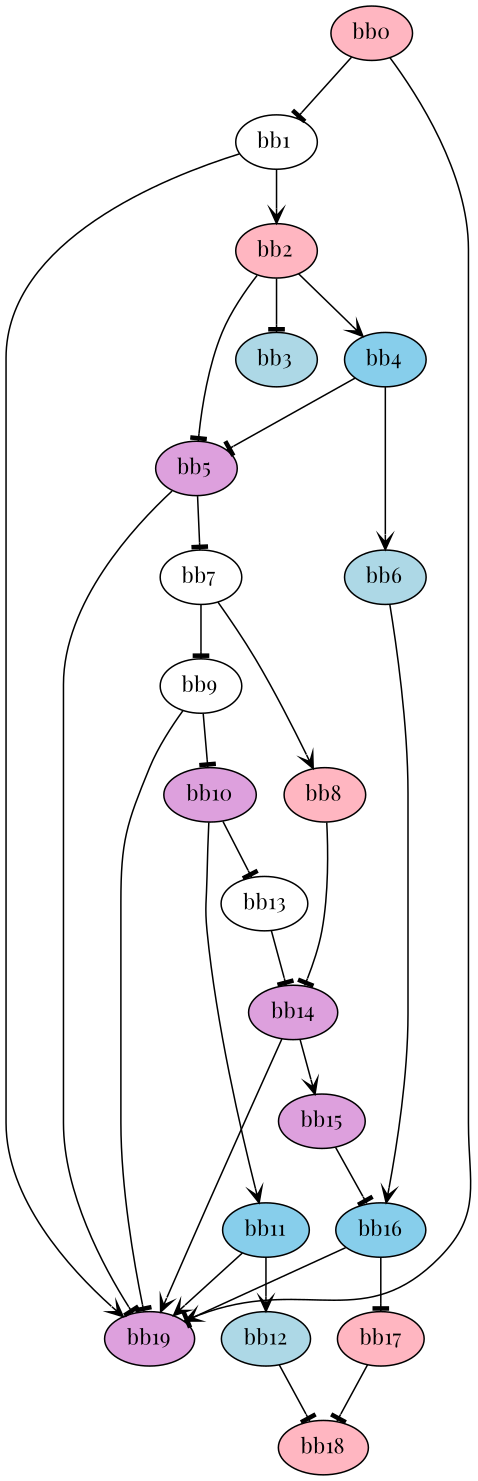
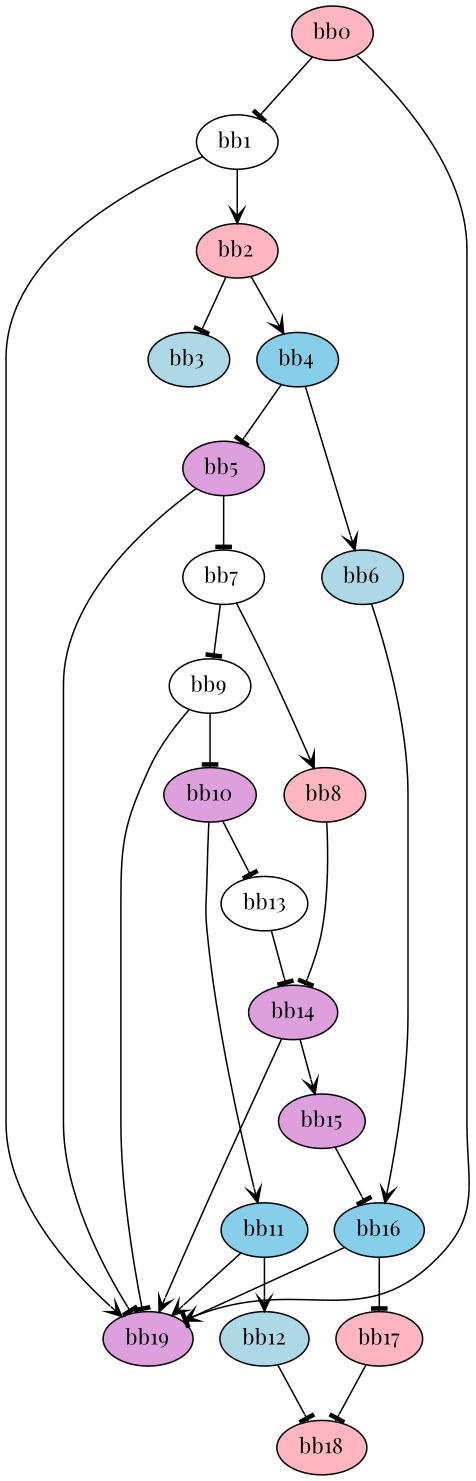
(216, 350) -> none
